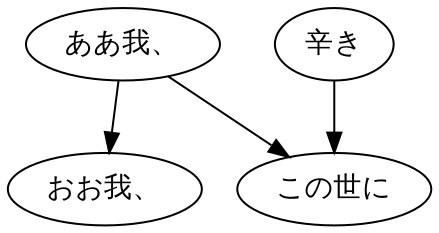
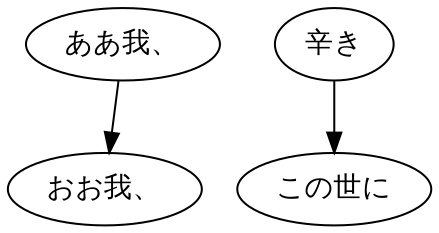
(220, 111) -> none
